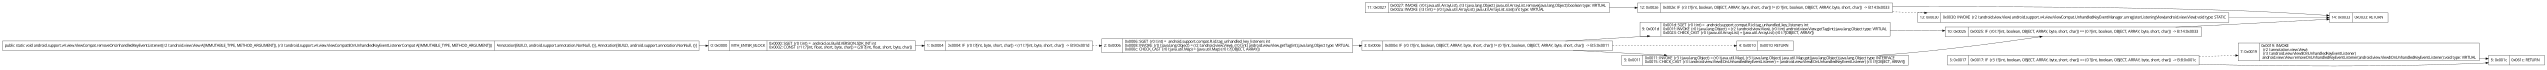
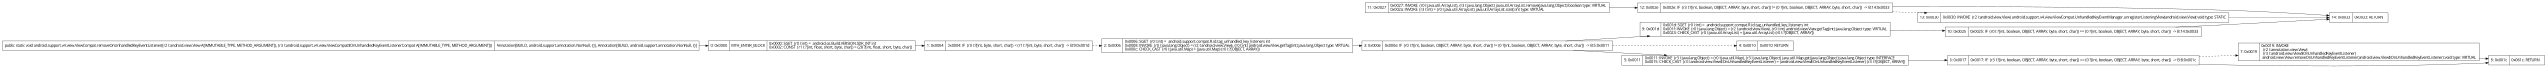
(1959, 48) -> (1927, 60)
